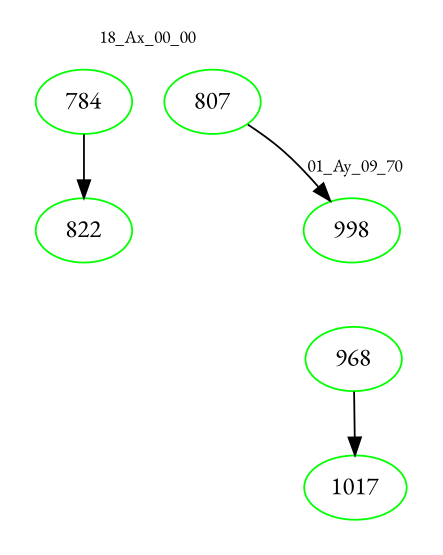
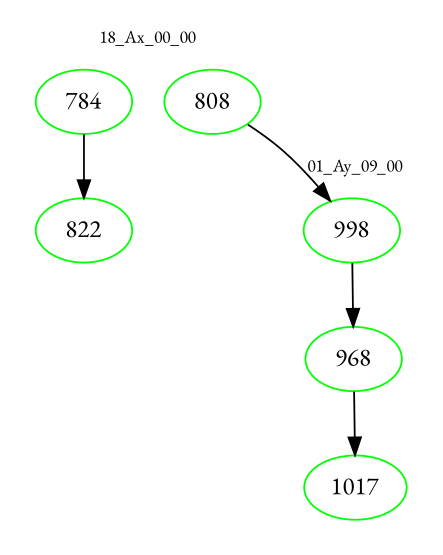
(213, 102) -> (213, 102)
(355, 167) -> (355, 167)
none -> (353, 286)
